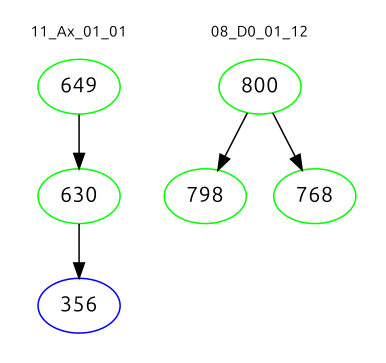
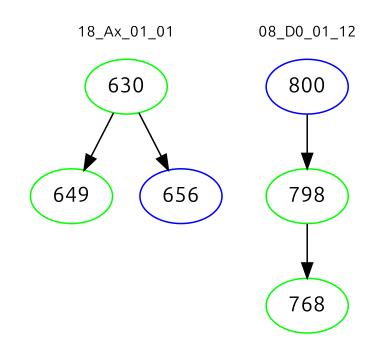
(79, 33) -> (126, 33)
(260, 87) -> (307, 87)
(79, 134) -> (102, 135)
(284, 135) -> (307, 243)
(79, 306) -> (181, 196)
